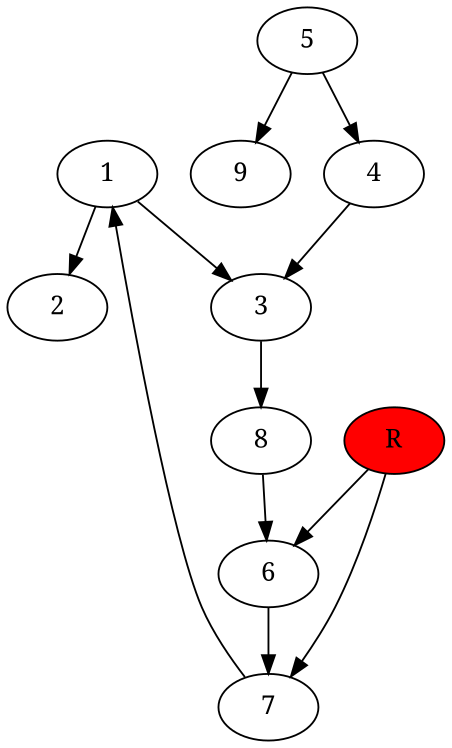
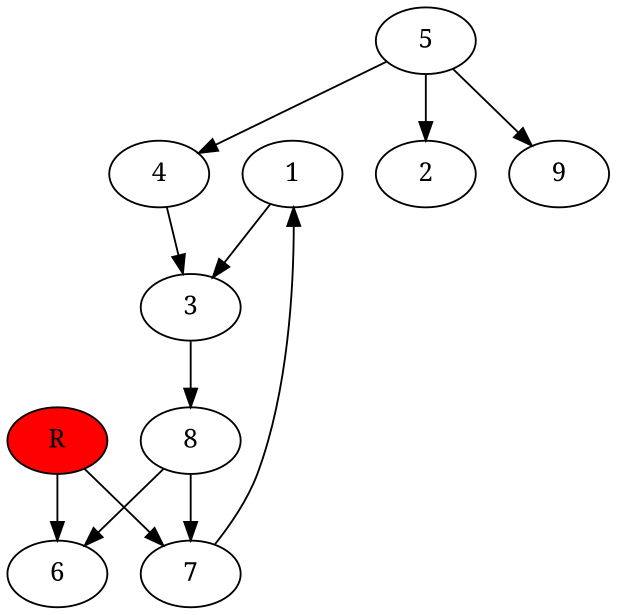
(86, 232) -> (426, 98)
(268, 632) -> (191, 498)
